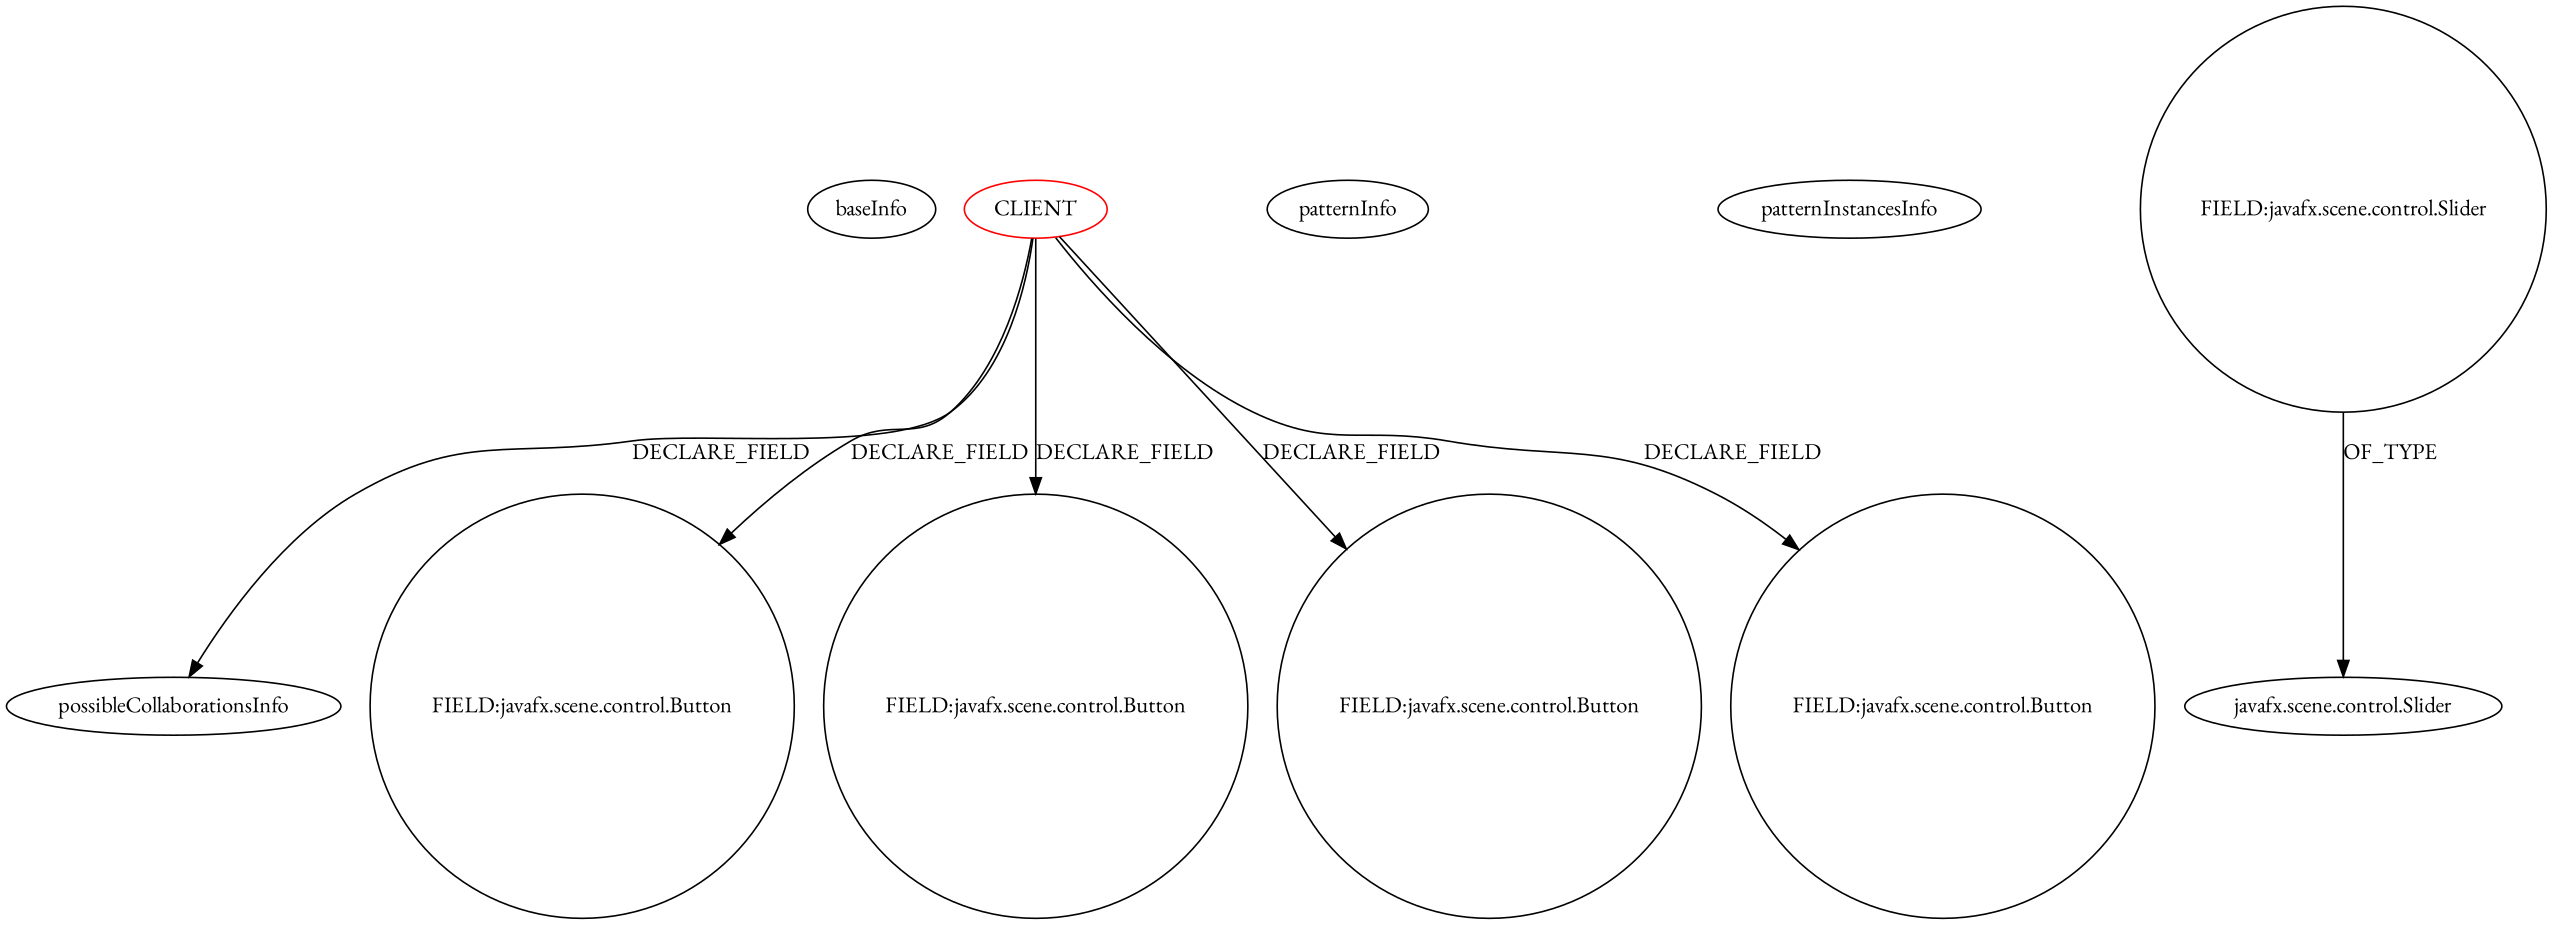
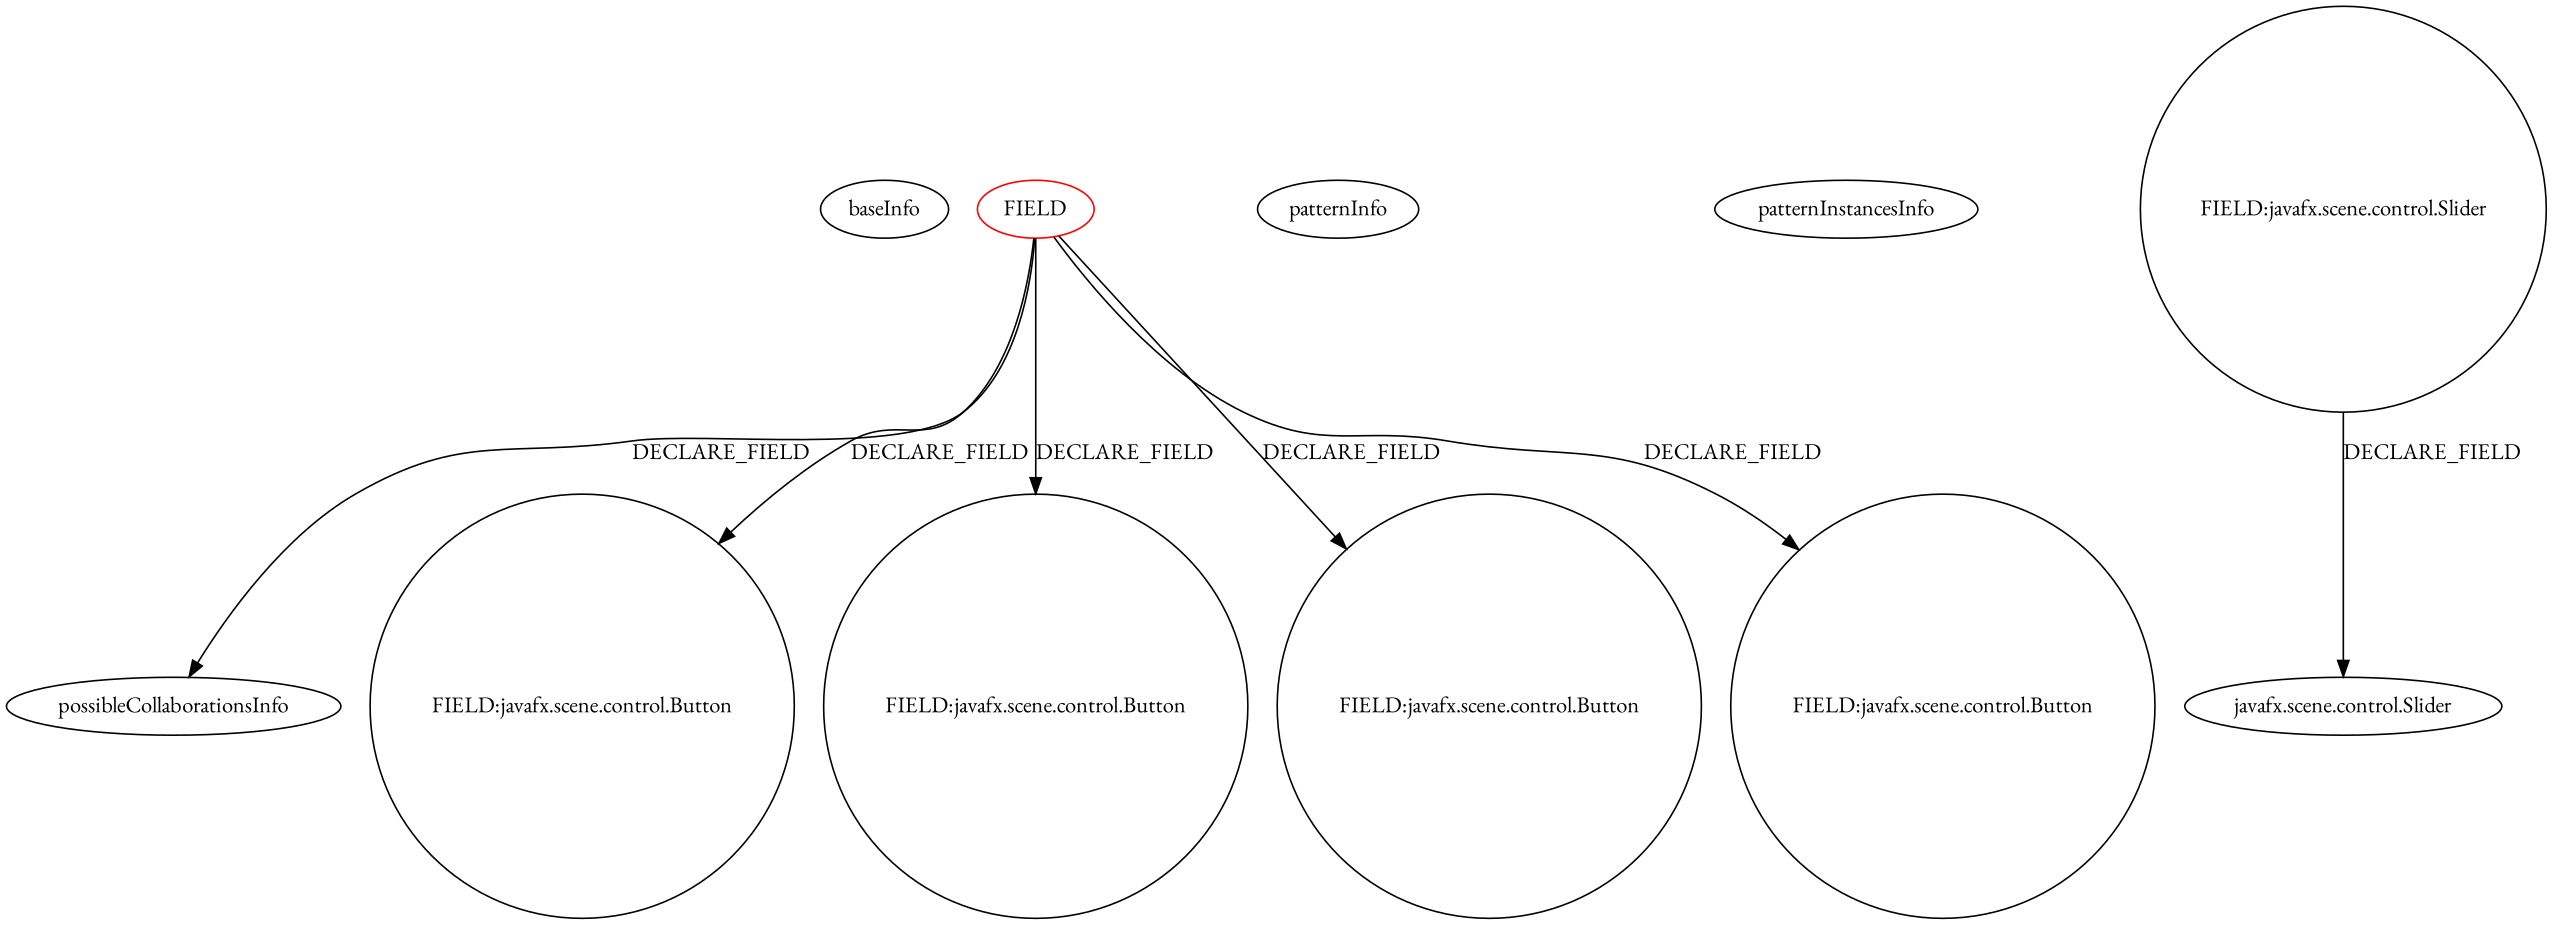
(1036, 209) -> (1036, 209)
(2391, 453) -> (2433, 453)
